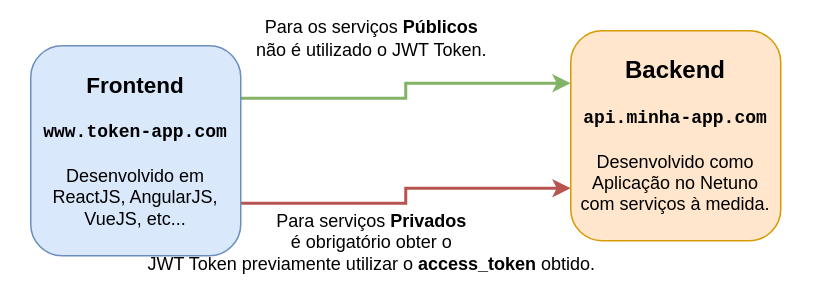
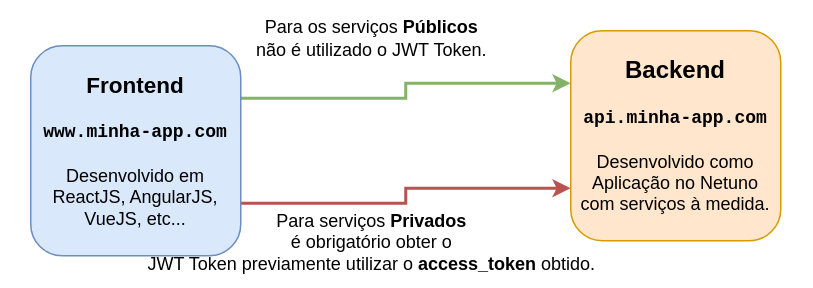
(136, 151) -> (136, 151)
